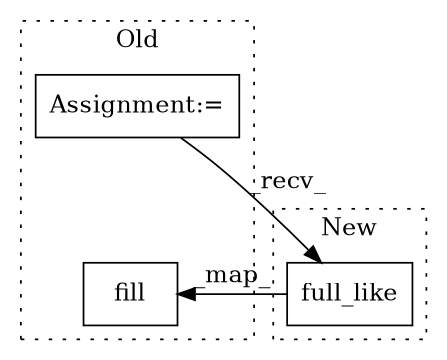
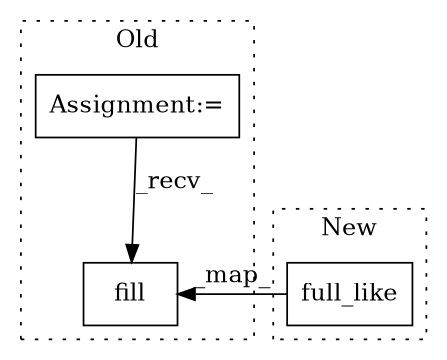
(240, 186) -> (134, 191)
